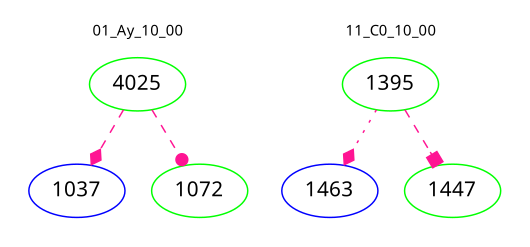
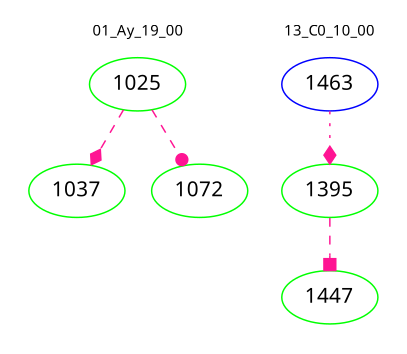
(138, 32) -> (138, 32)
(391, 32) -> (330, 32)
(138, 84) -> (138, 84)
(365, 130) -> (330, 129)
(77, 191) -> (77, 191)
